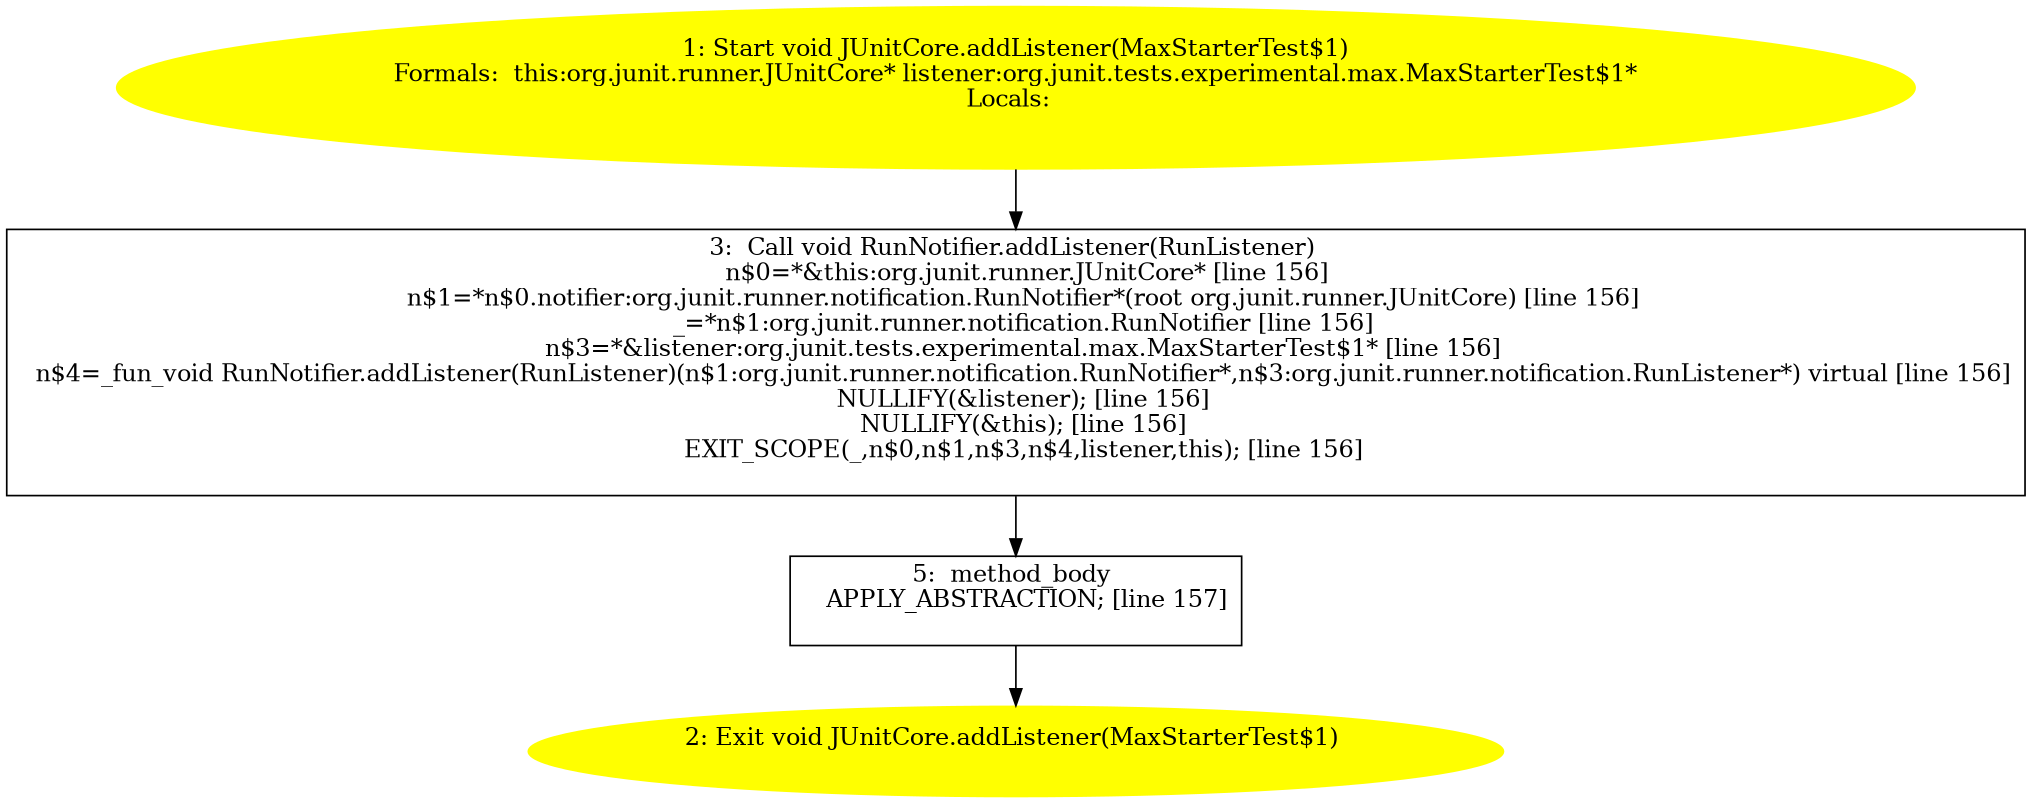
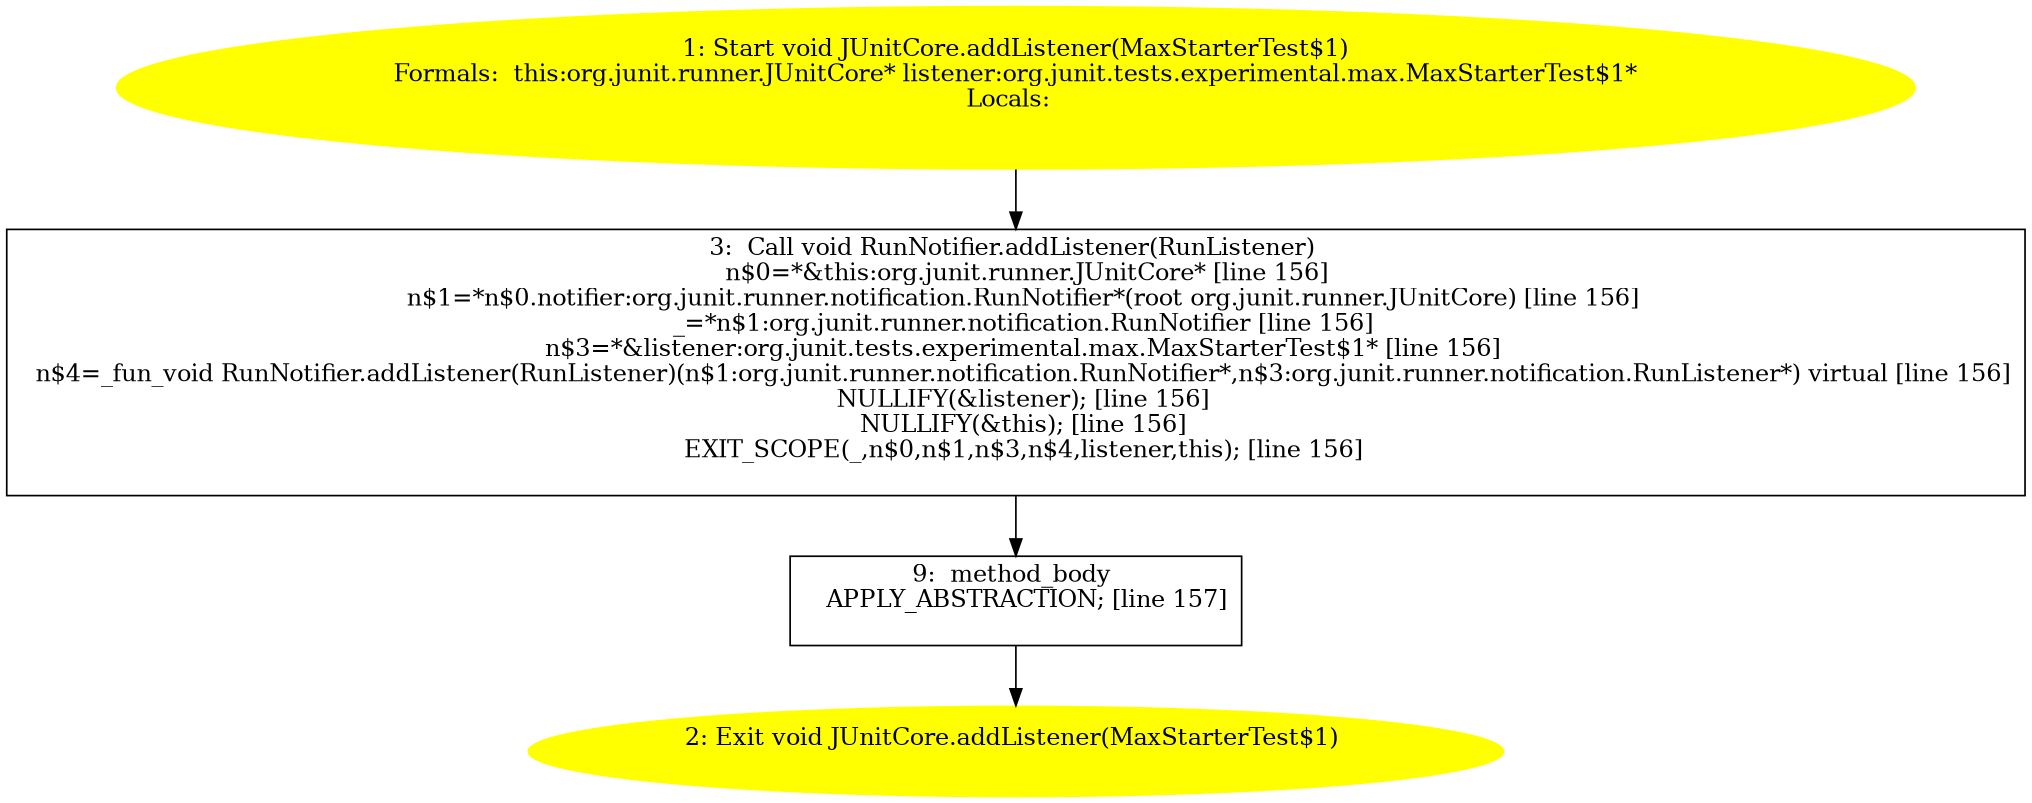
(1016, 601) -> (1016, 601)
